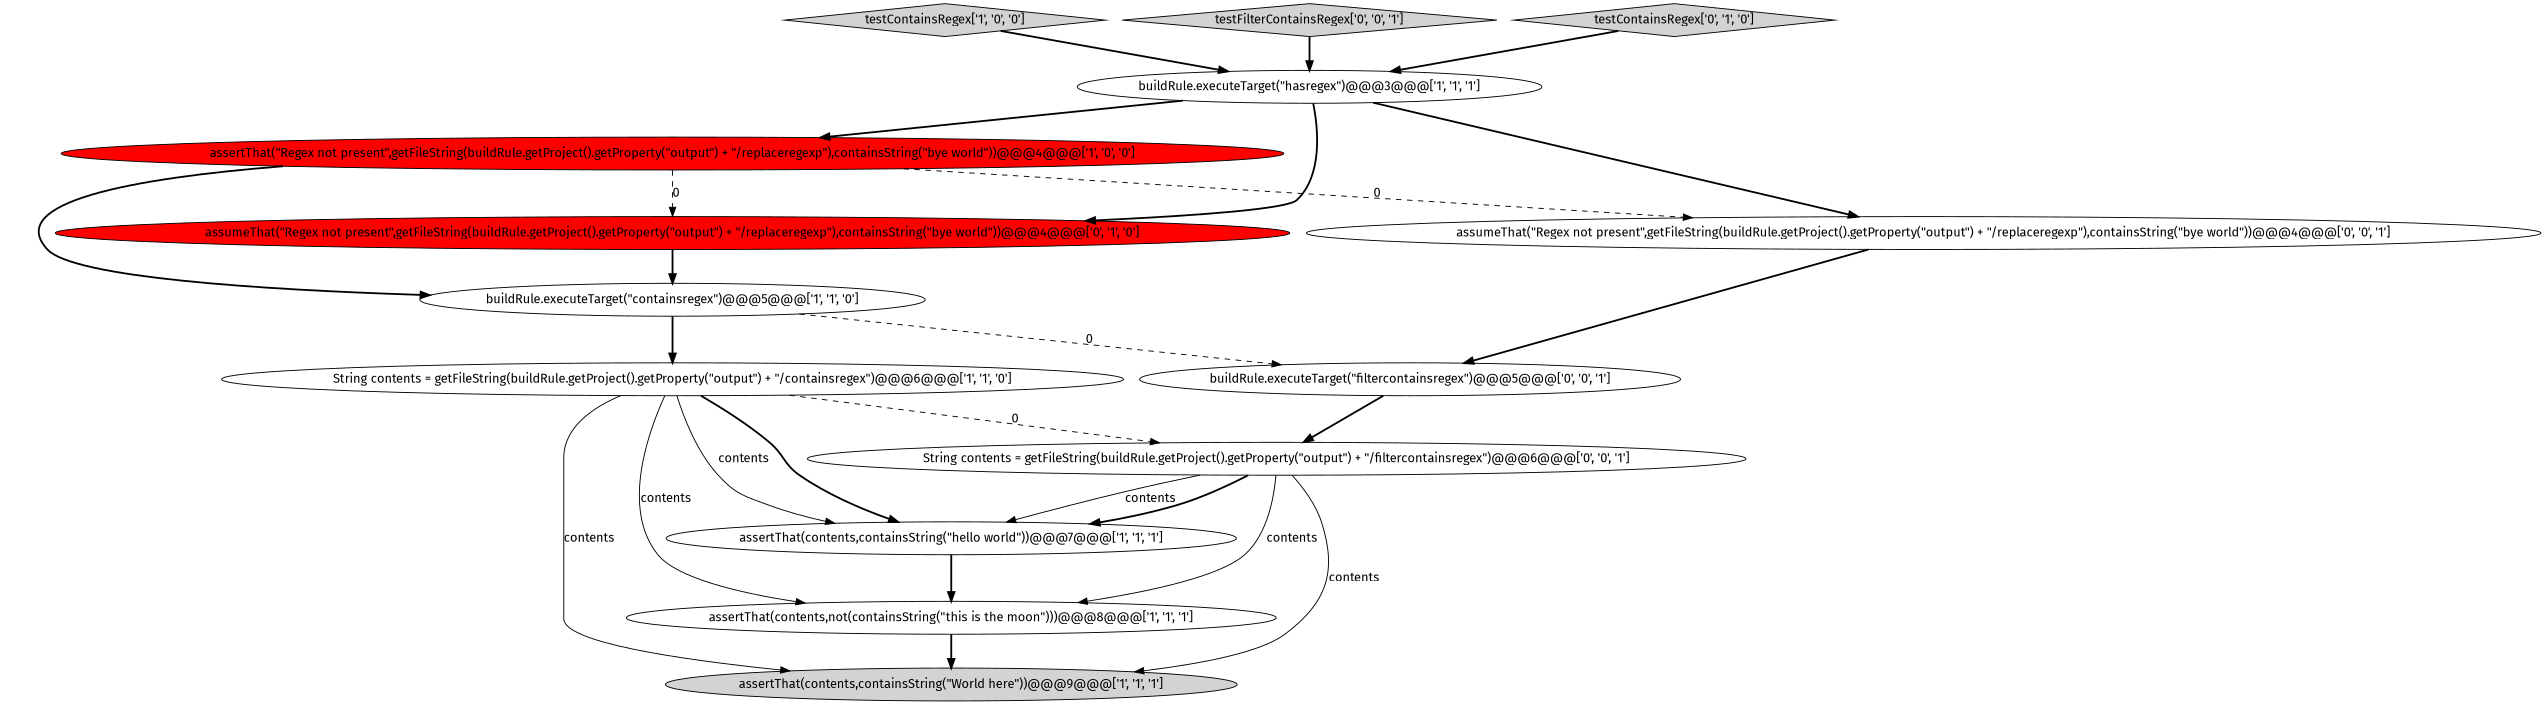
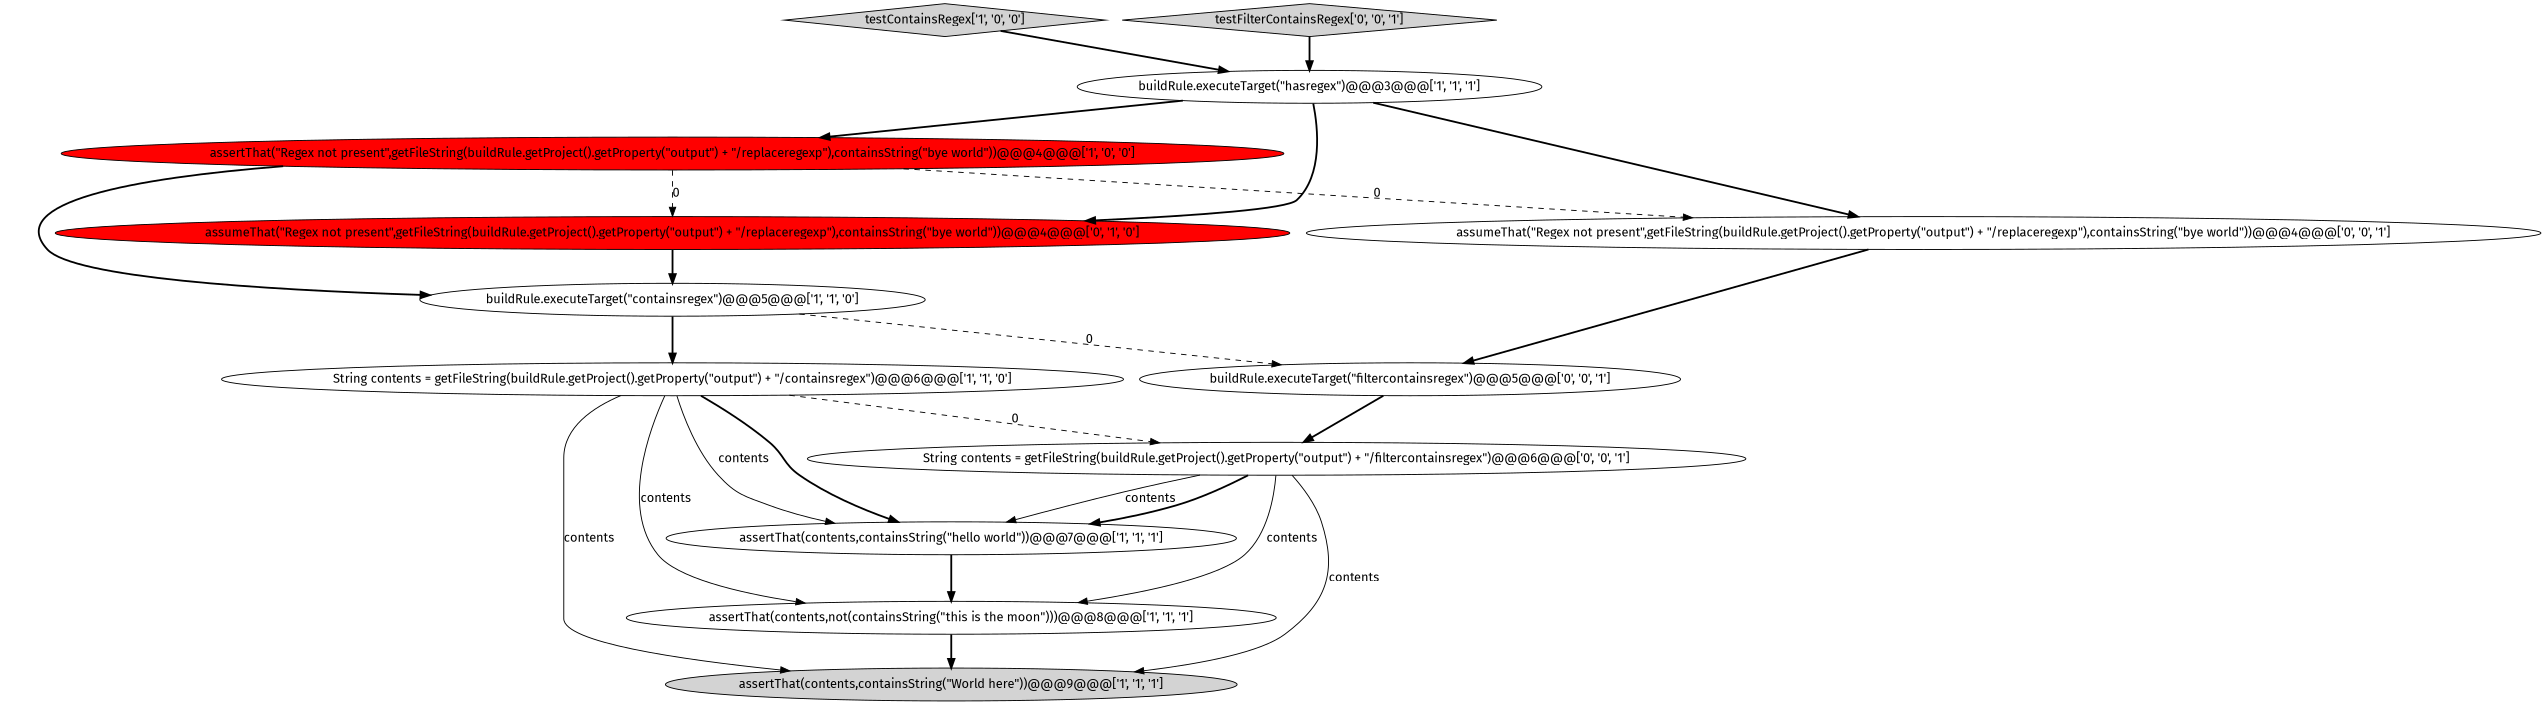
(1674, 20) -> none
